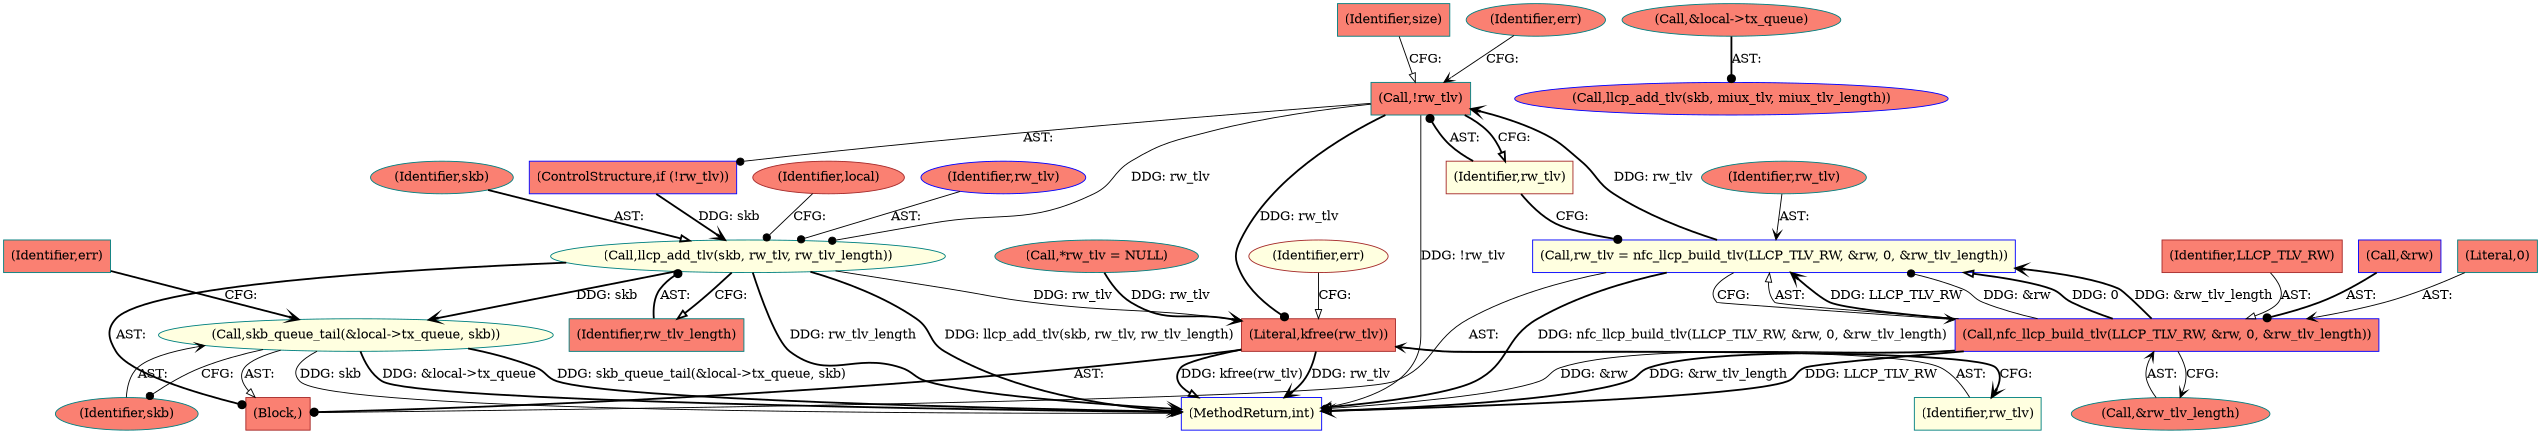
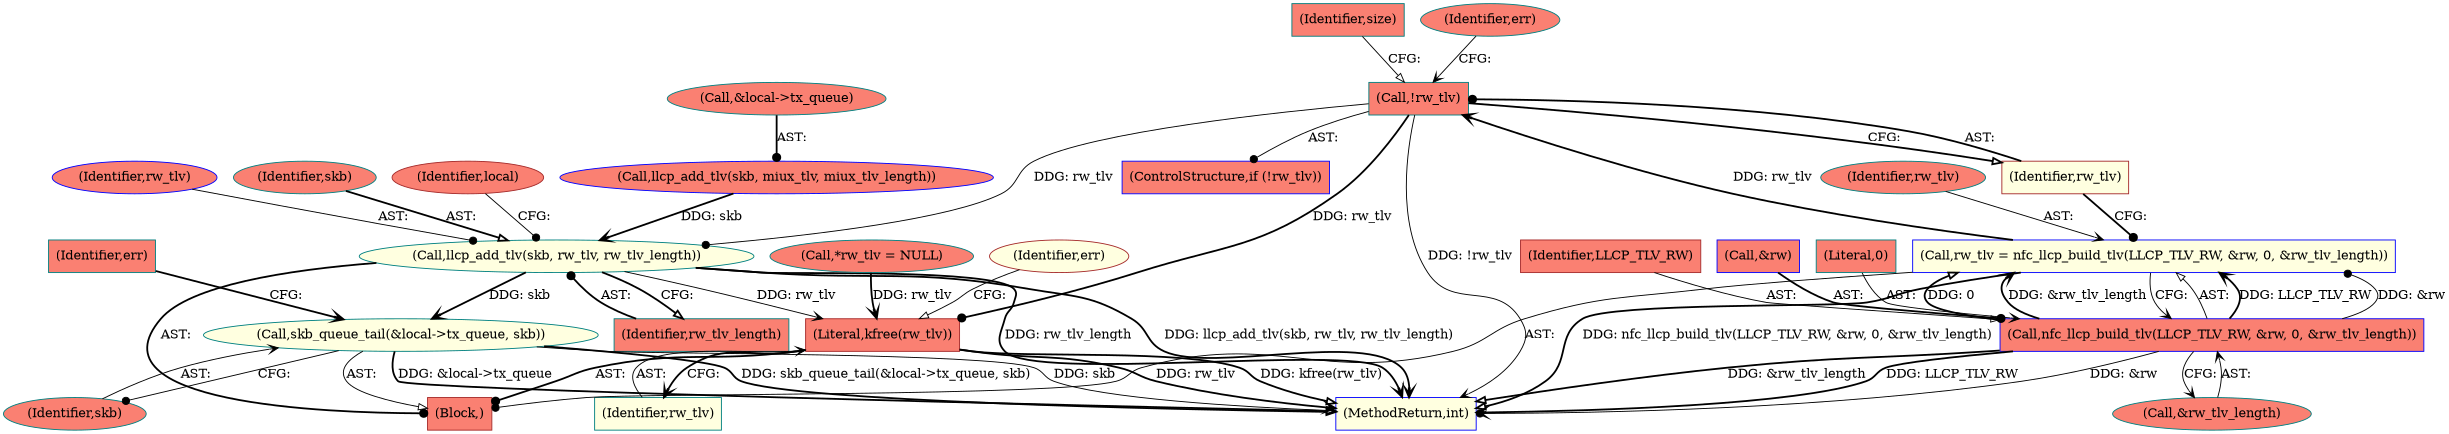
(687, 214) -> (671, 215)
